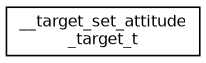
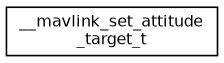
(103, 31) -> (112, 31)
